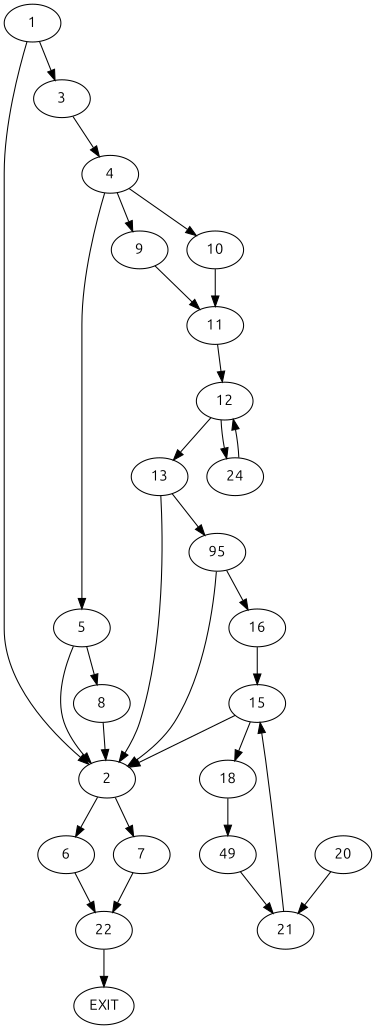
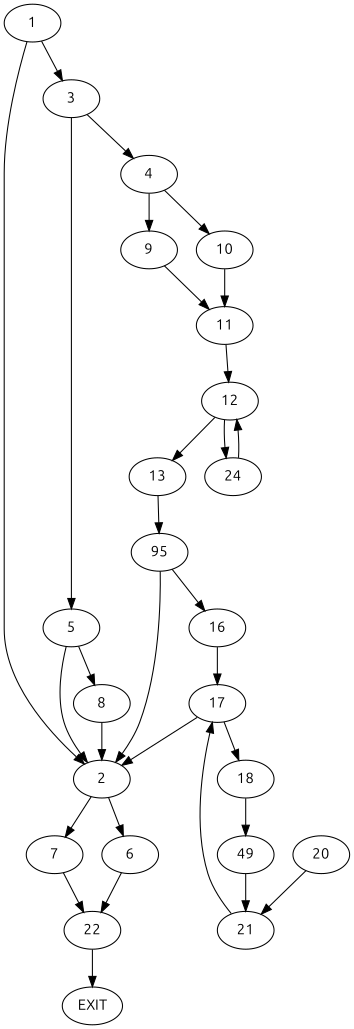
(82, 395) -> (71, 358)
(158, 627) -> none
(257, 703) -> (217, 703)
